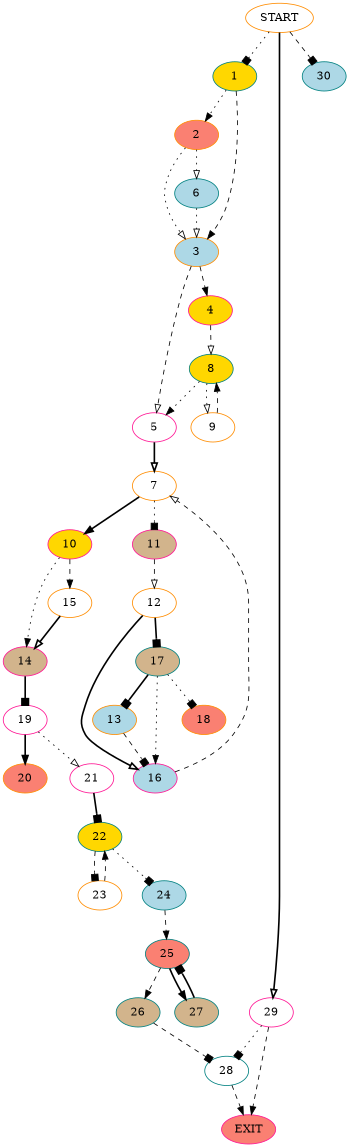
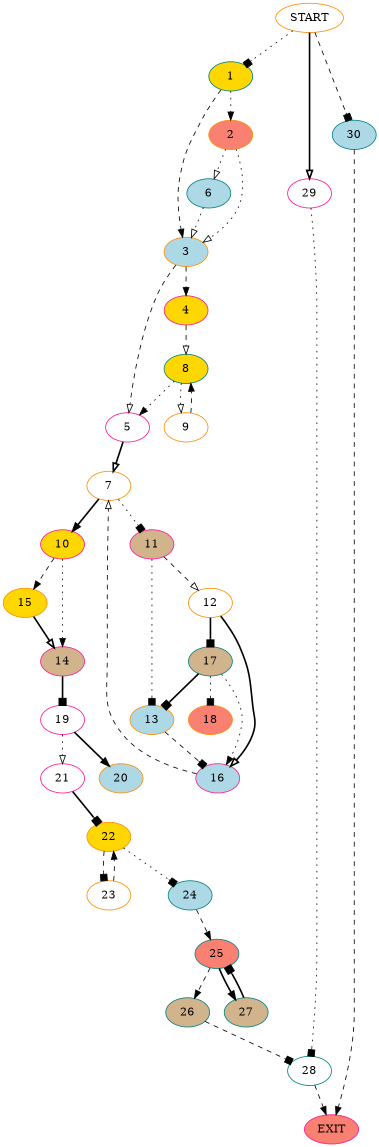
(70, 603) -> (25, 603)
none -> (152, 628)
(25, 778) -> (121, 778)
(100, 837) -> (109, 837)
(261, 1067) -> (354, 629)
